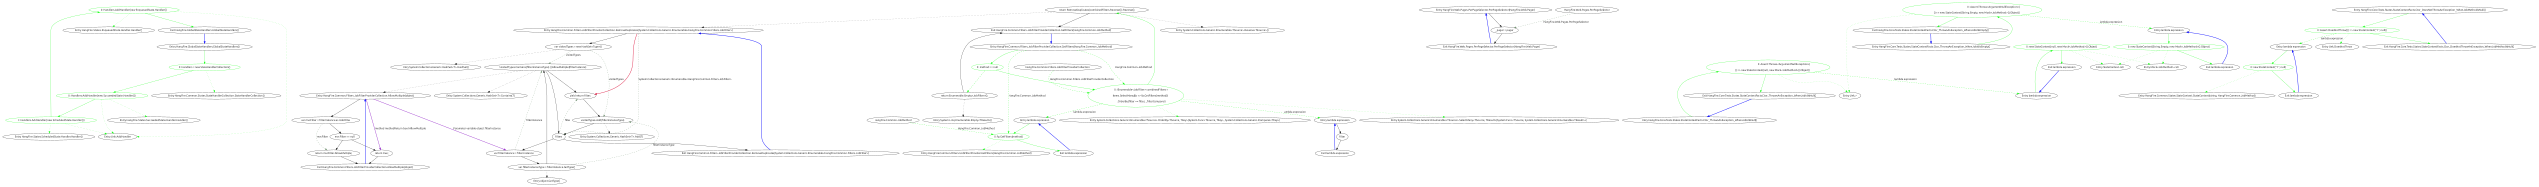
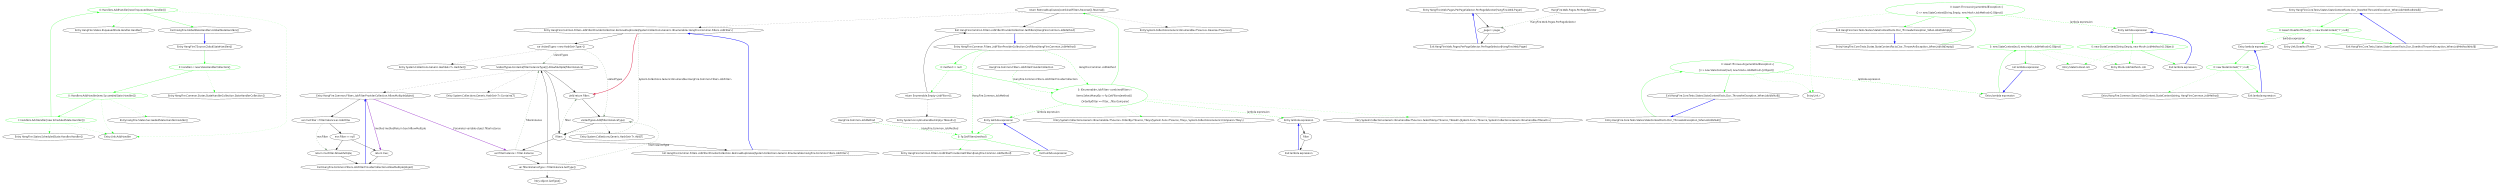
(205, 47) -> (205, 47)
